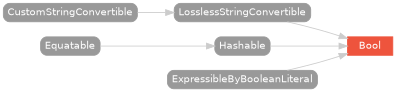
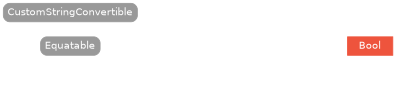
(242, 13) -> none
(242, 46) -> none
(242, 80) -> none
